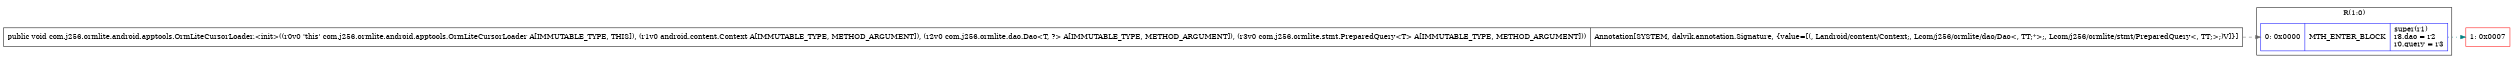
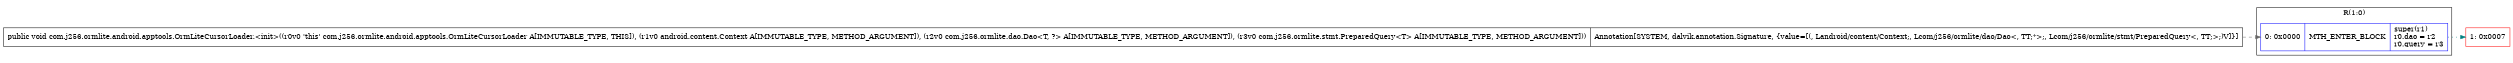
(2415, 37) -> (2415, 37)
